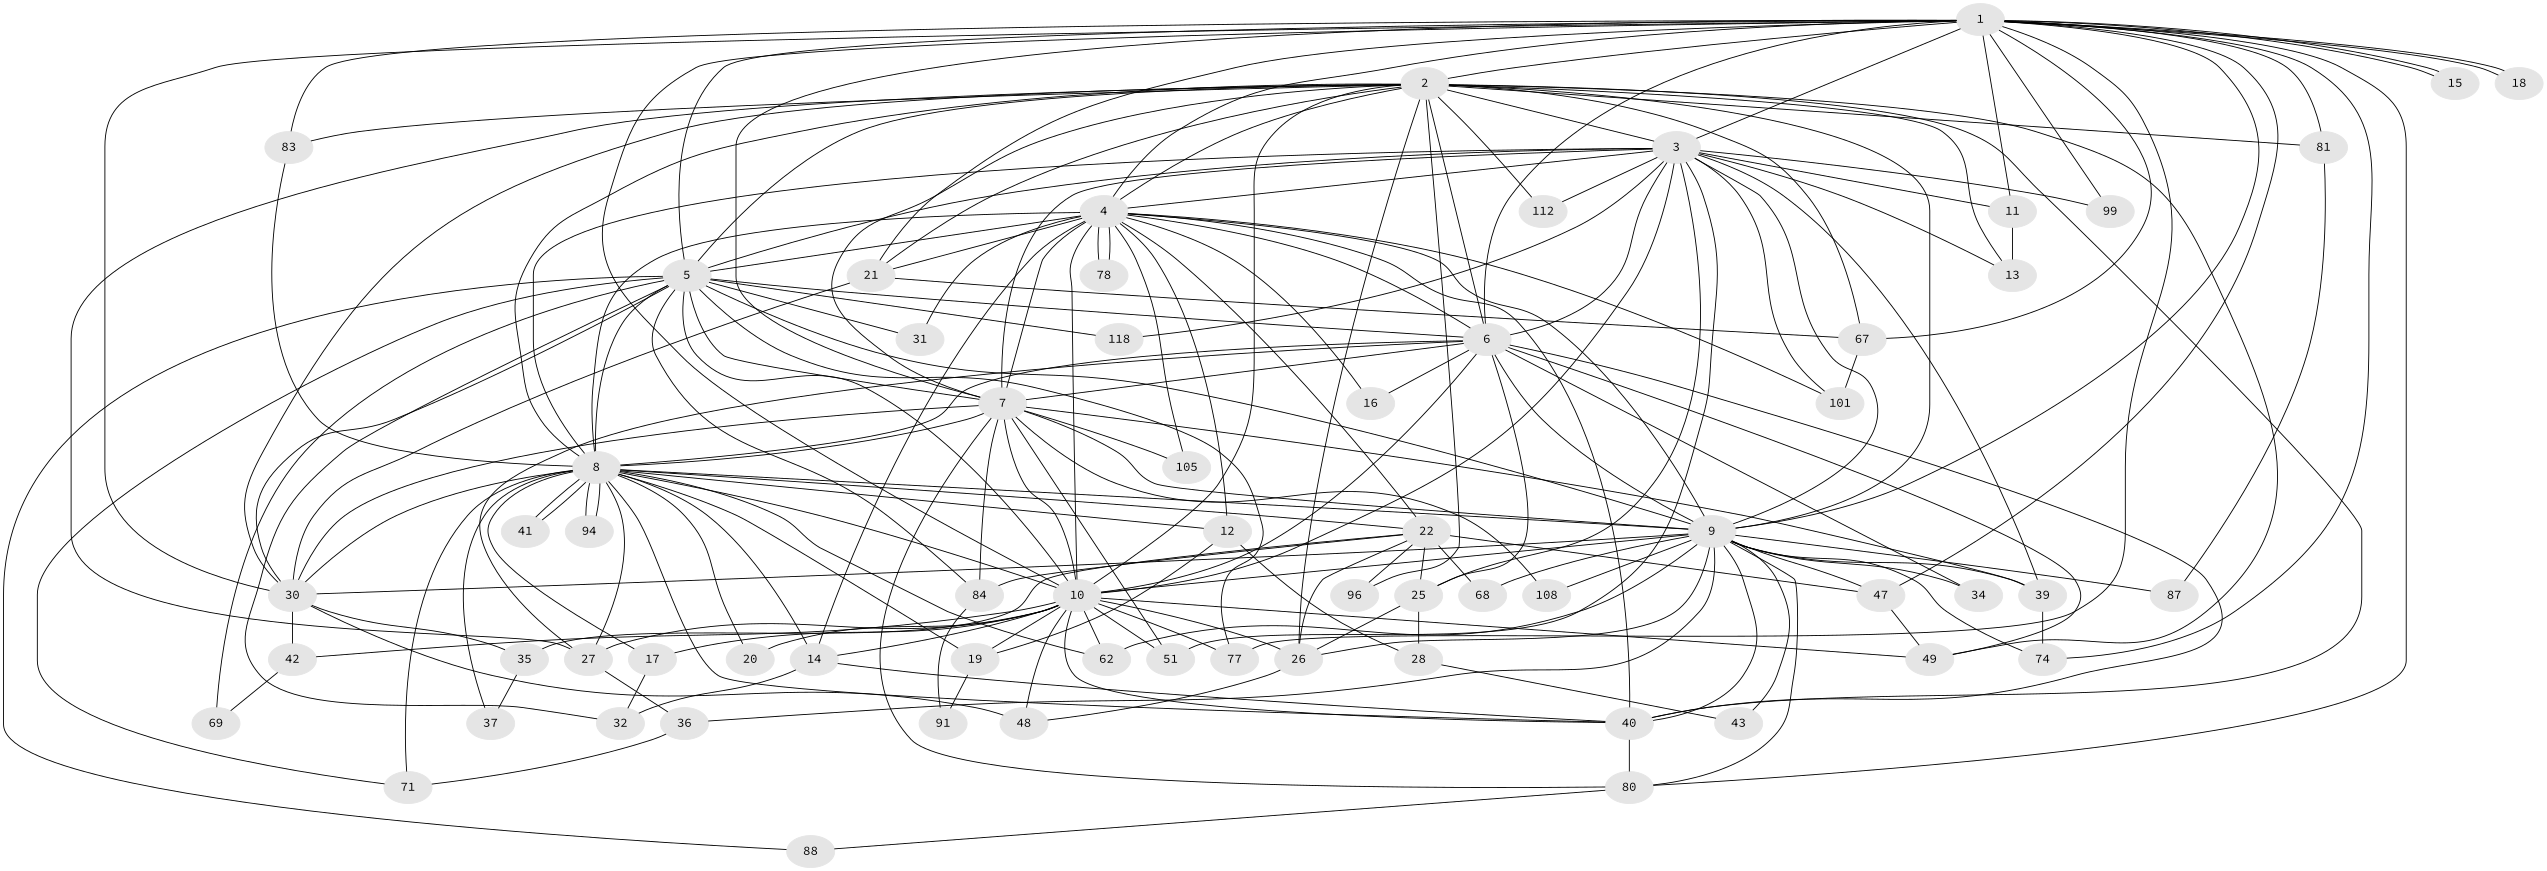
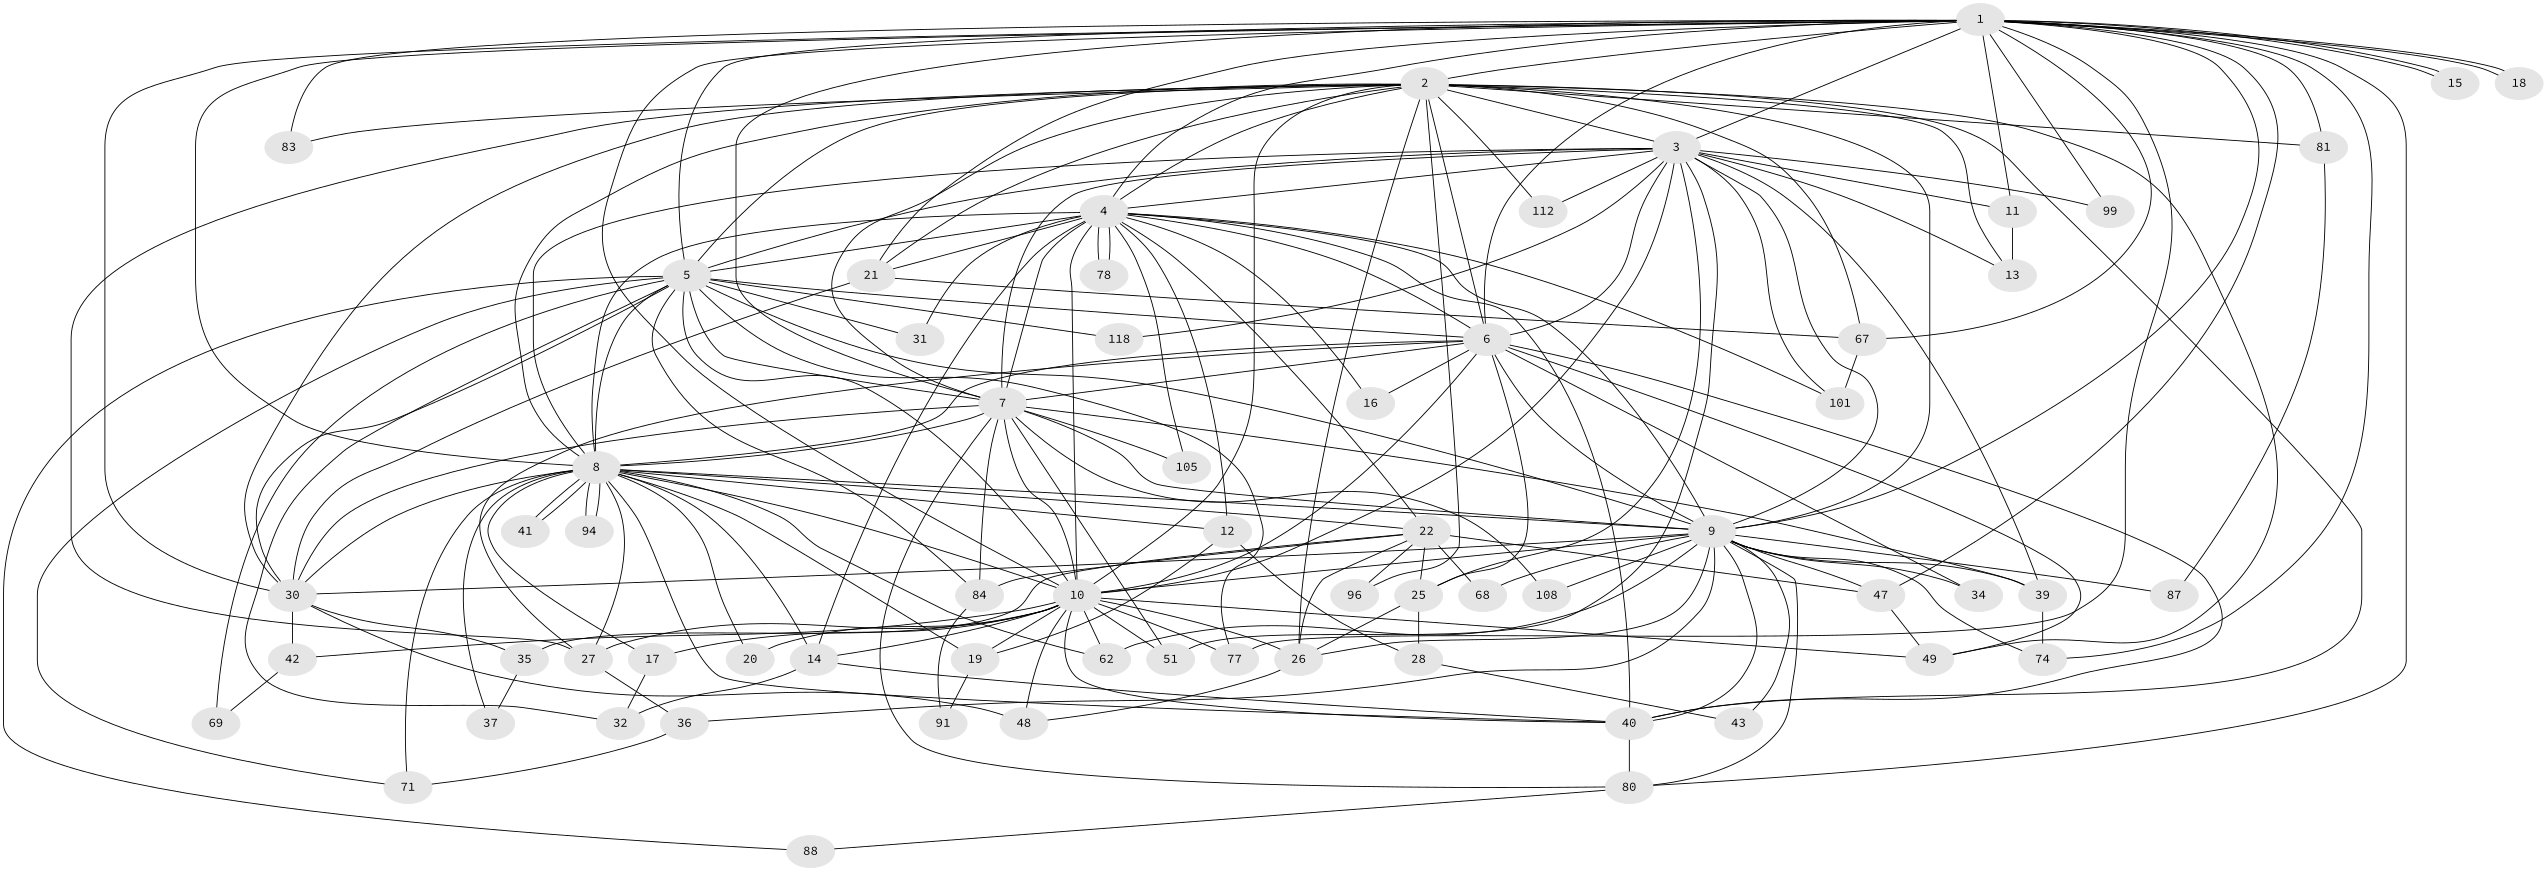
(316, 417) -> (279, 74)
